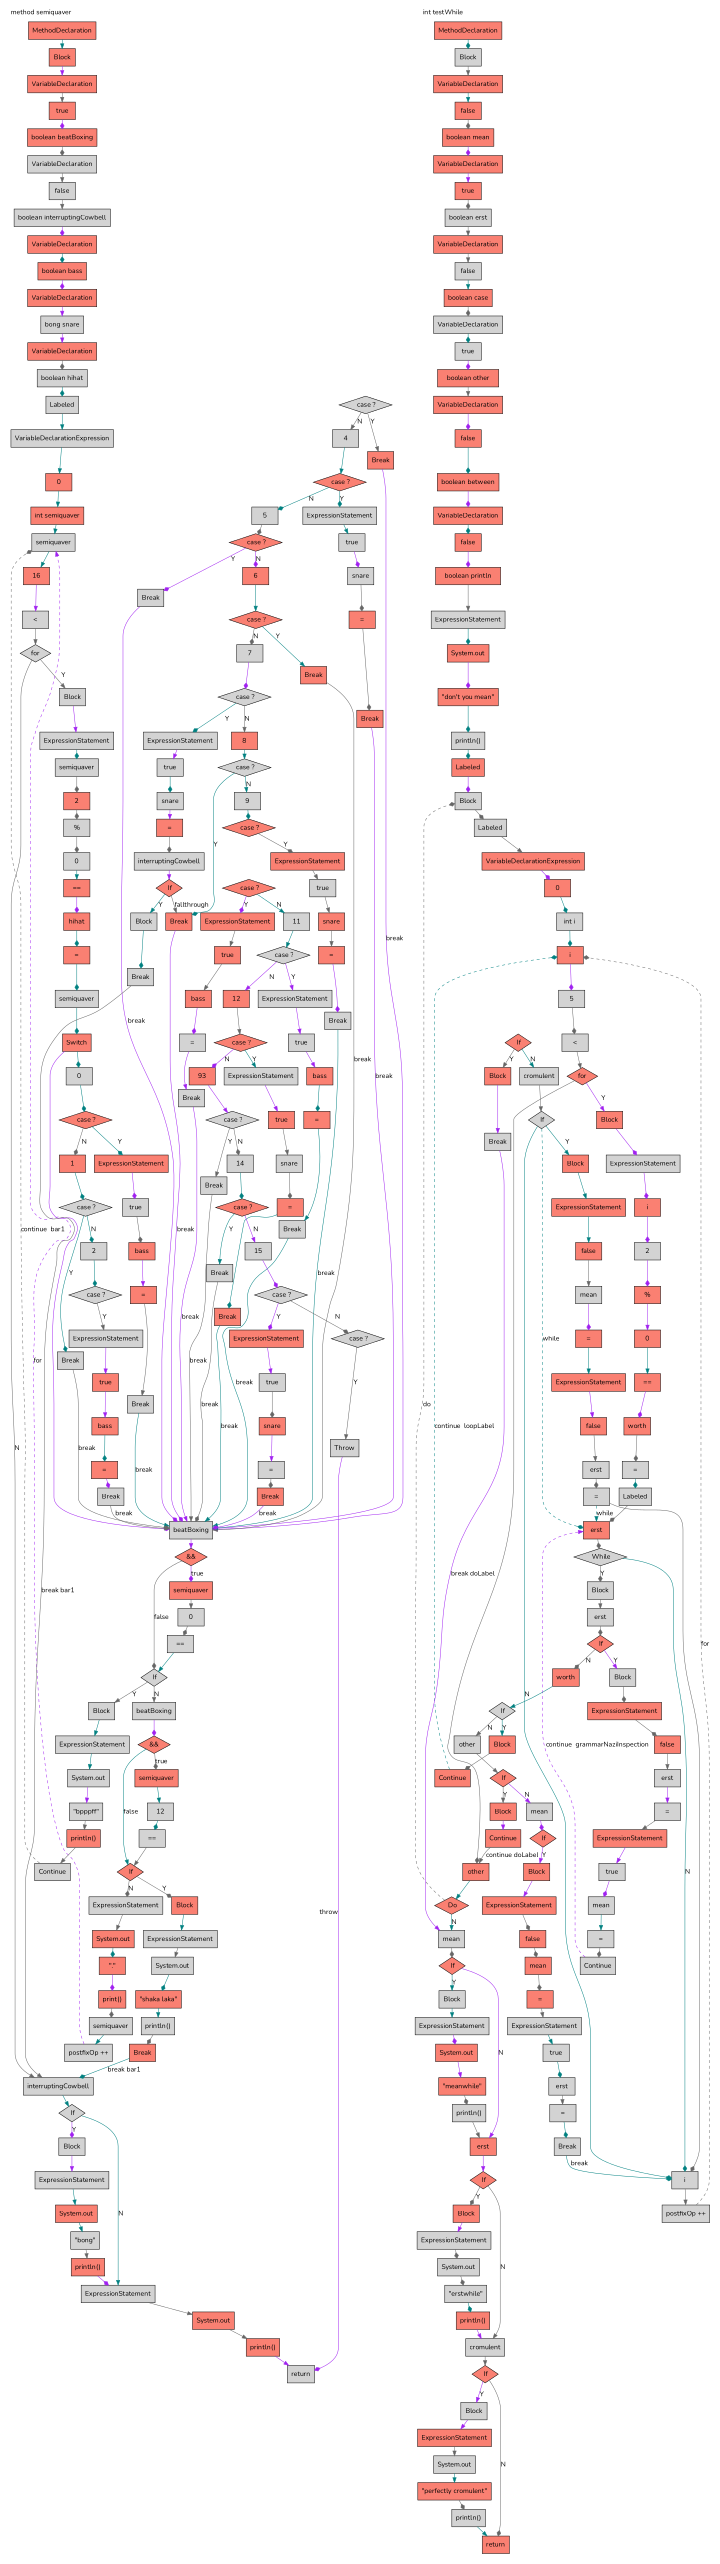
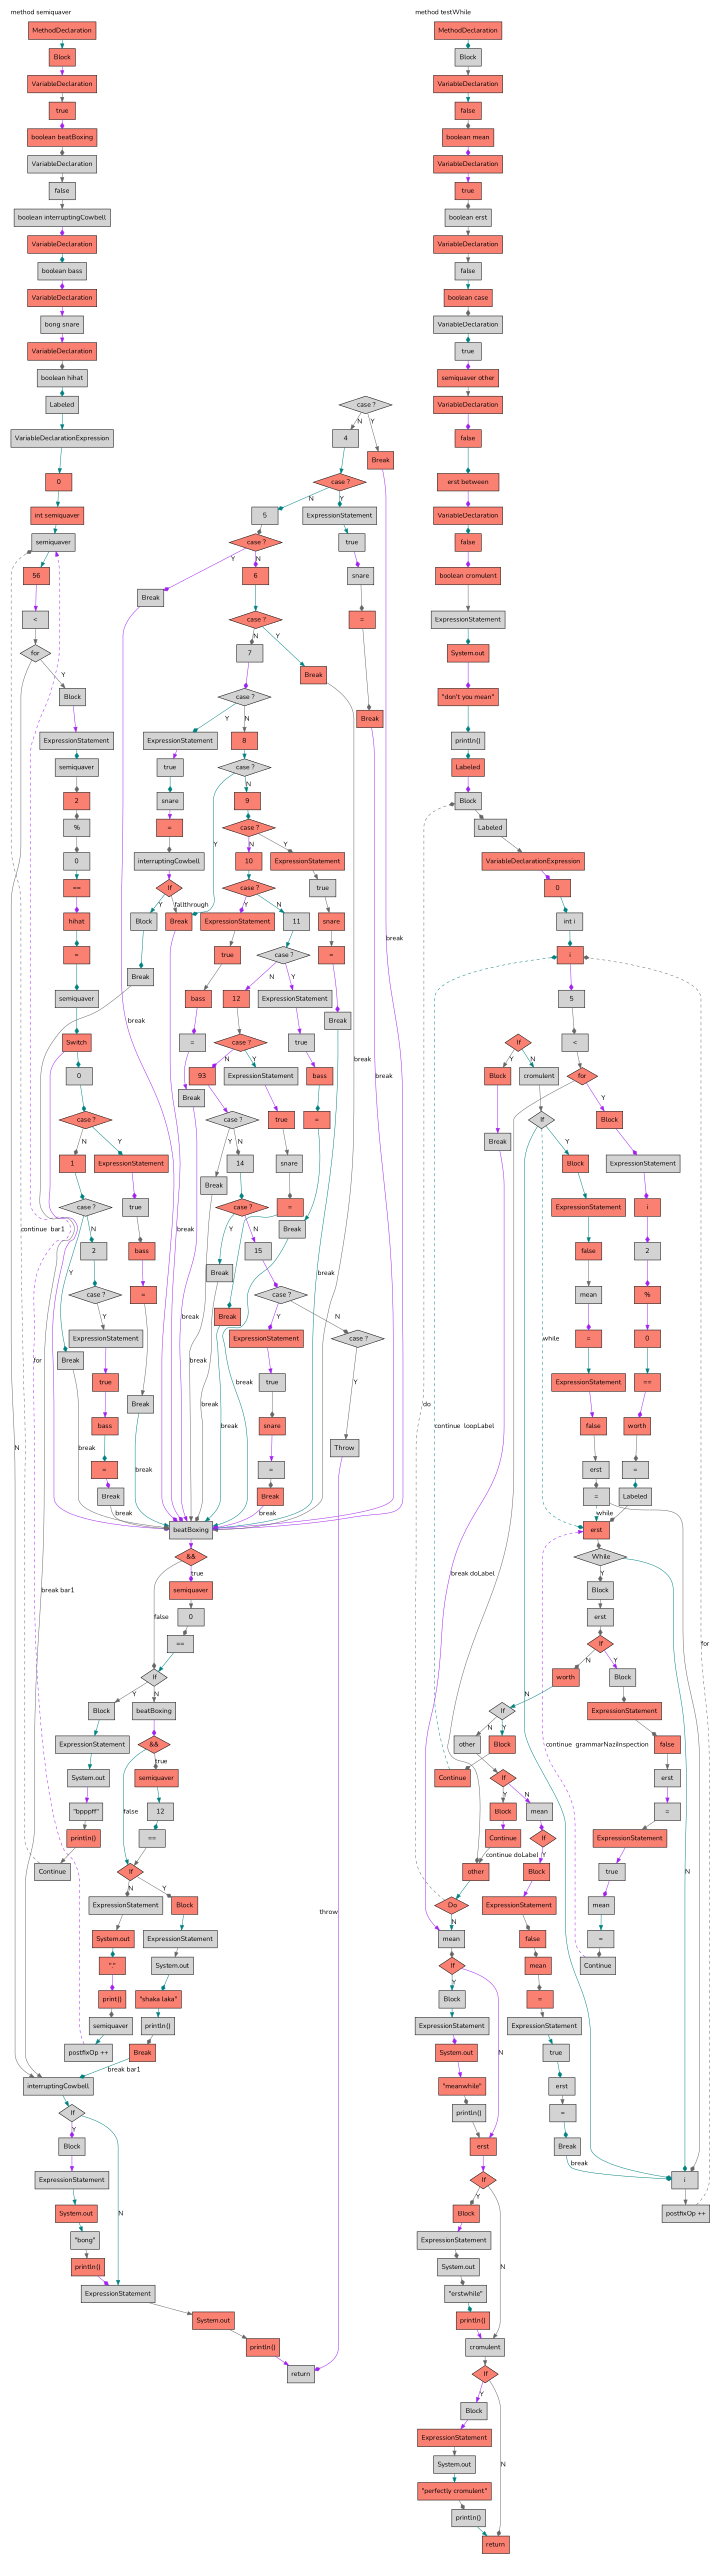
(443, 12) -> (443, 12)
(62, 271) -> (62, 271)
(468, 378) -> (468, 378)
(468, 482) -> (468, 482)
(36, 576) -> (36, 576)
(468, 576) -> (468, 576)
(247, 801) -> (247, 801)
none -> (249, 861)
